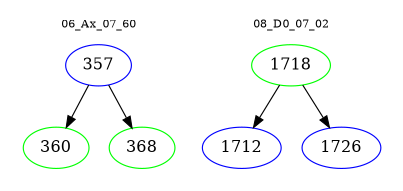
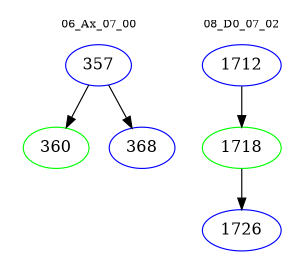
(99, 25) -> (99, 25)
(270, 101) -> (242, 101)
(142, 148) -> (142, 148)
